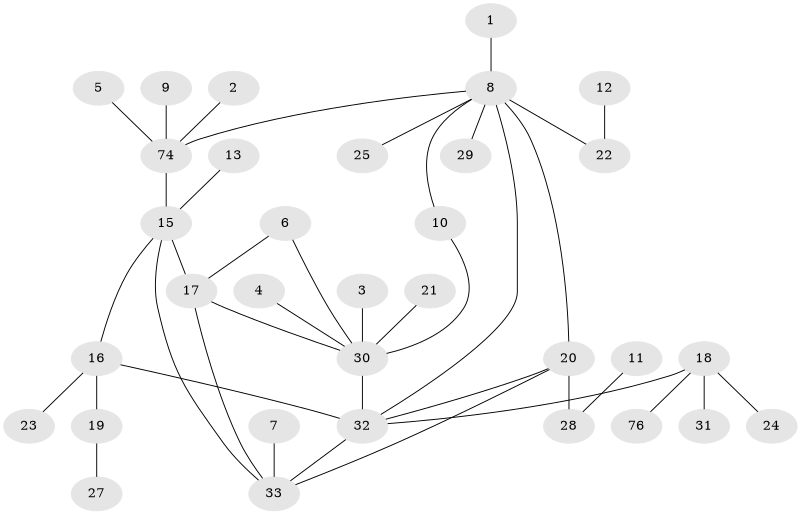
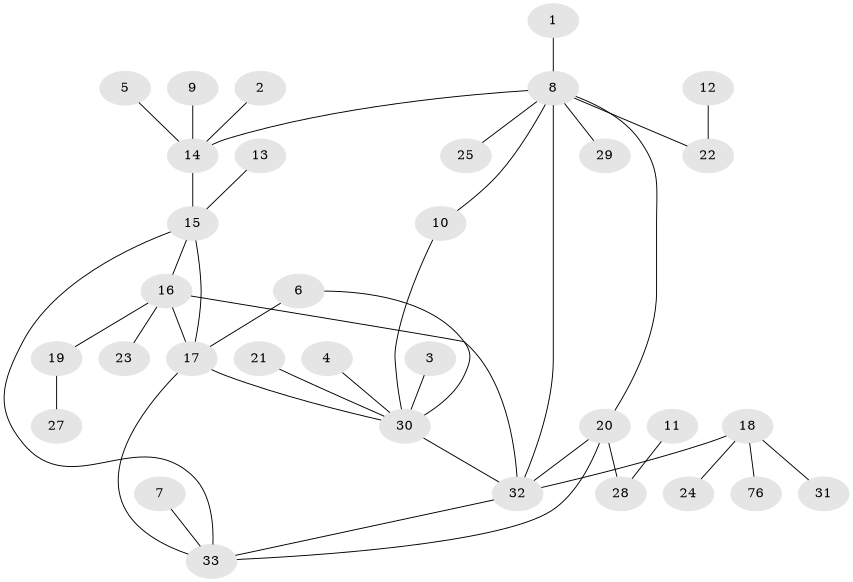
(166, 156) -> (193, 156)
none -> (179, 325)
